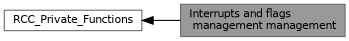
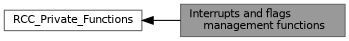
(263, 20) -> (263, 20)
